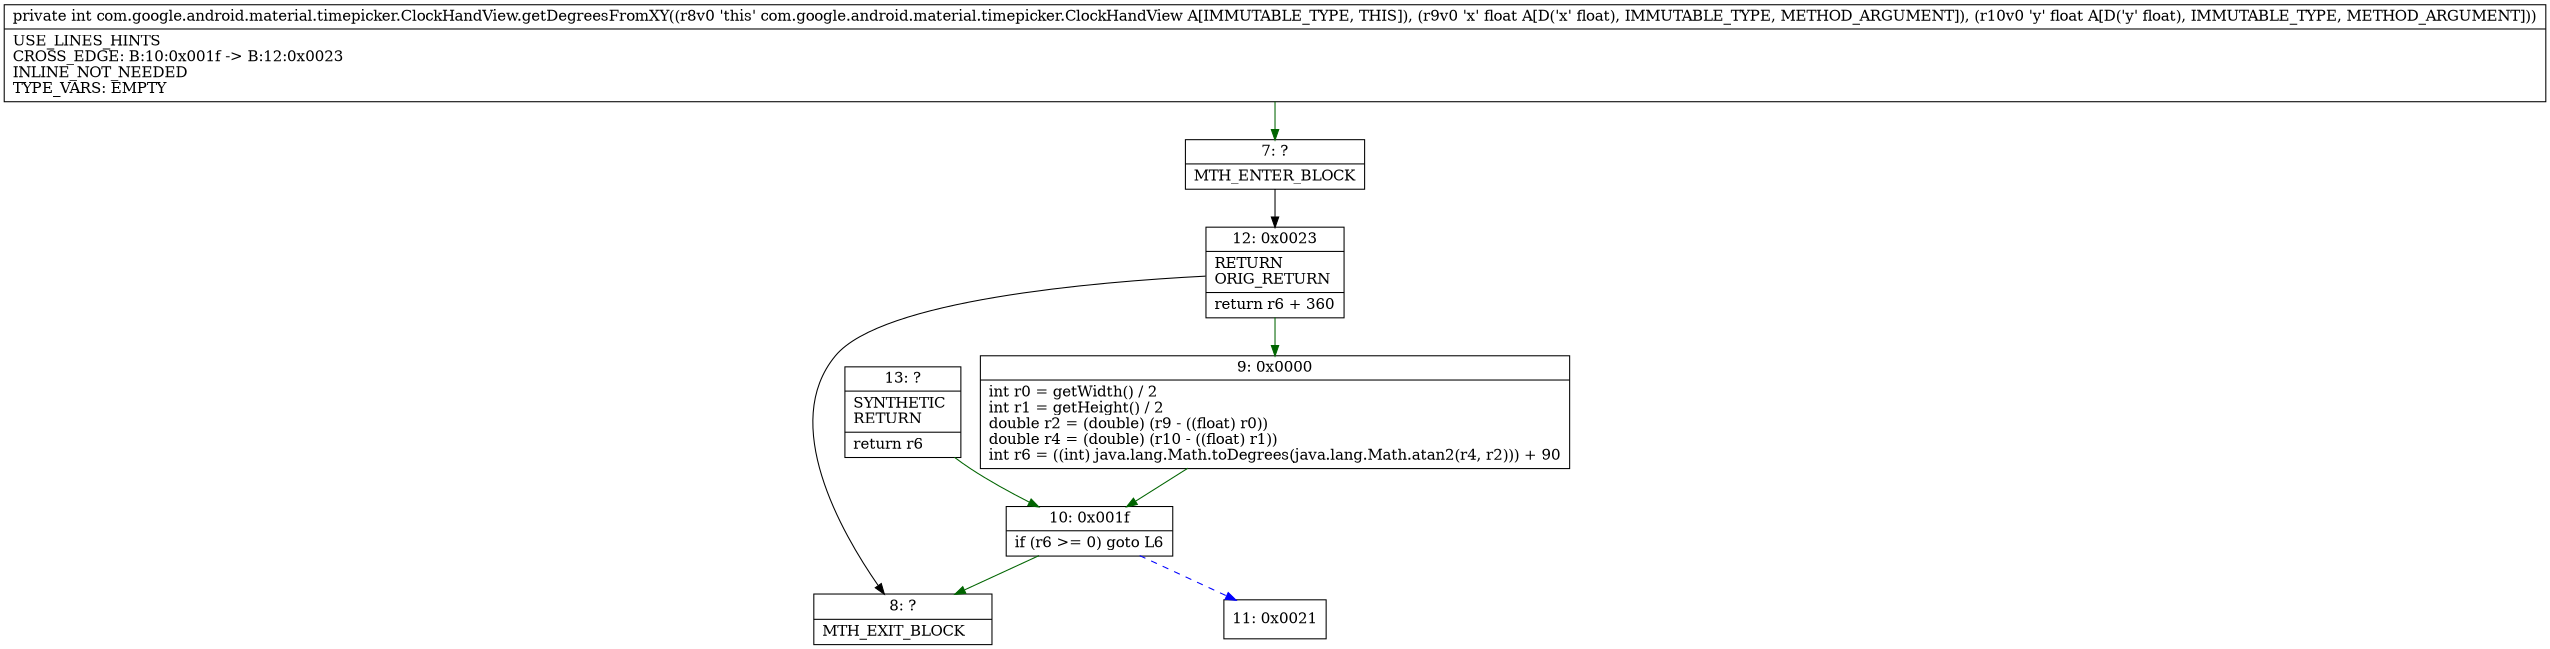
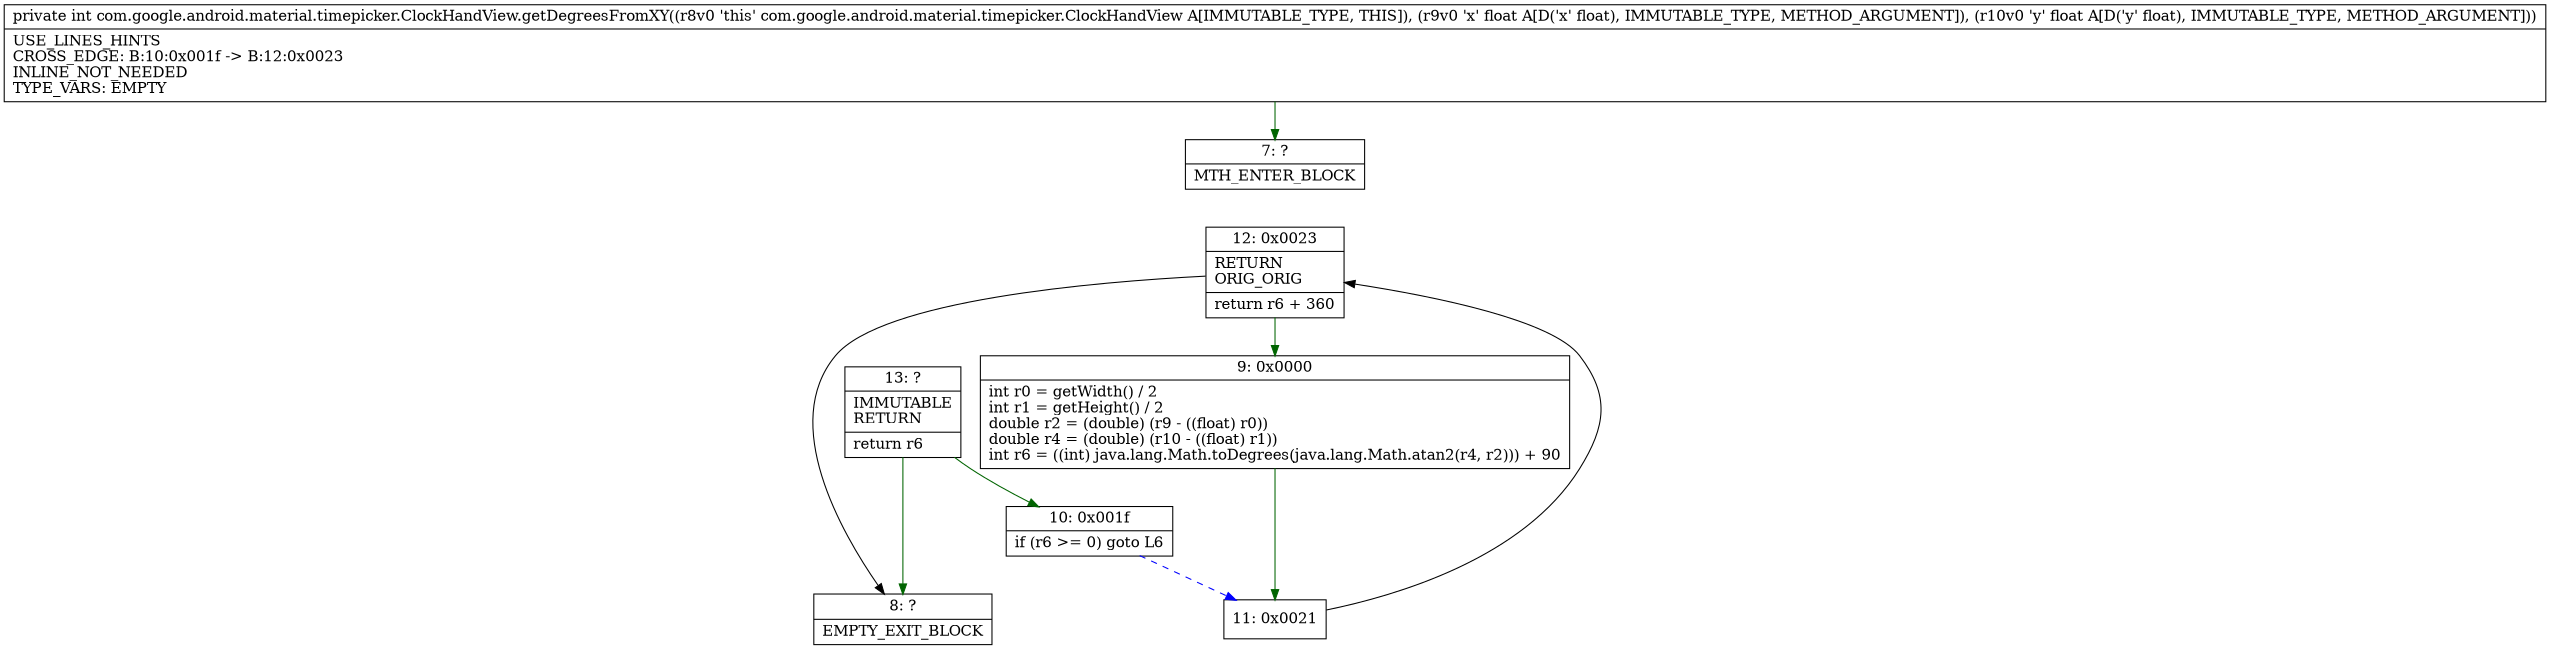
(1275, 203) -> (1594, 440)
(1272, 279) -> (1259, 279)
(900, 403) -> (903, 403)
(1162, 485) -> (1275, 529)
(1002, 573) -> (903, 521)
(894, 631) -> (903, 631)
